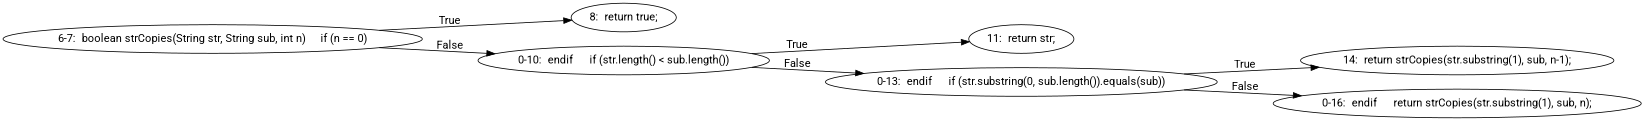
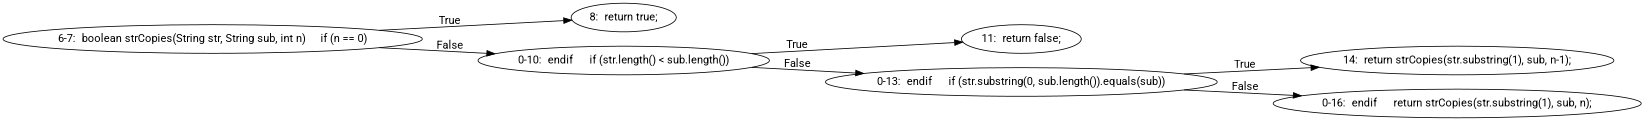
(1021, 39) -> (1021, 39)
